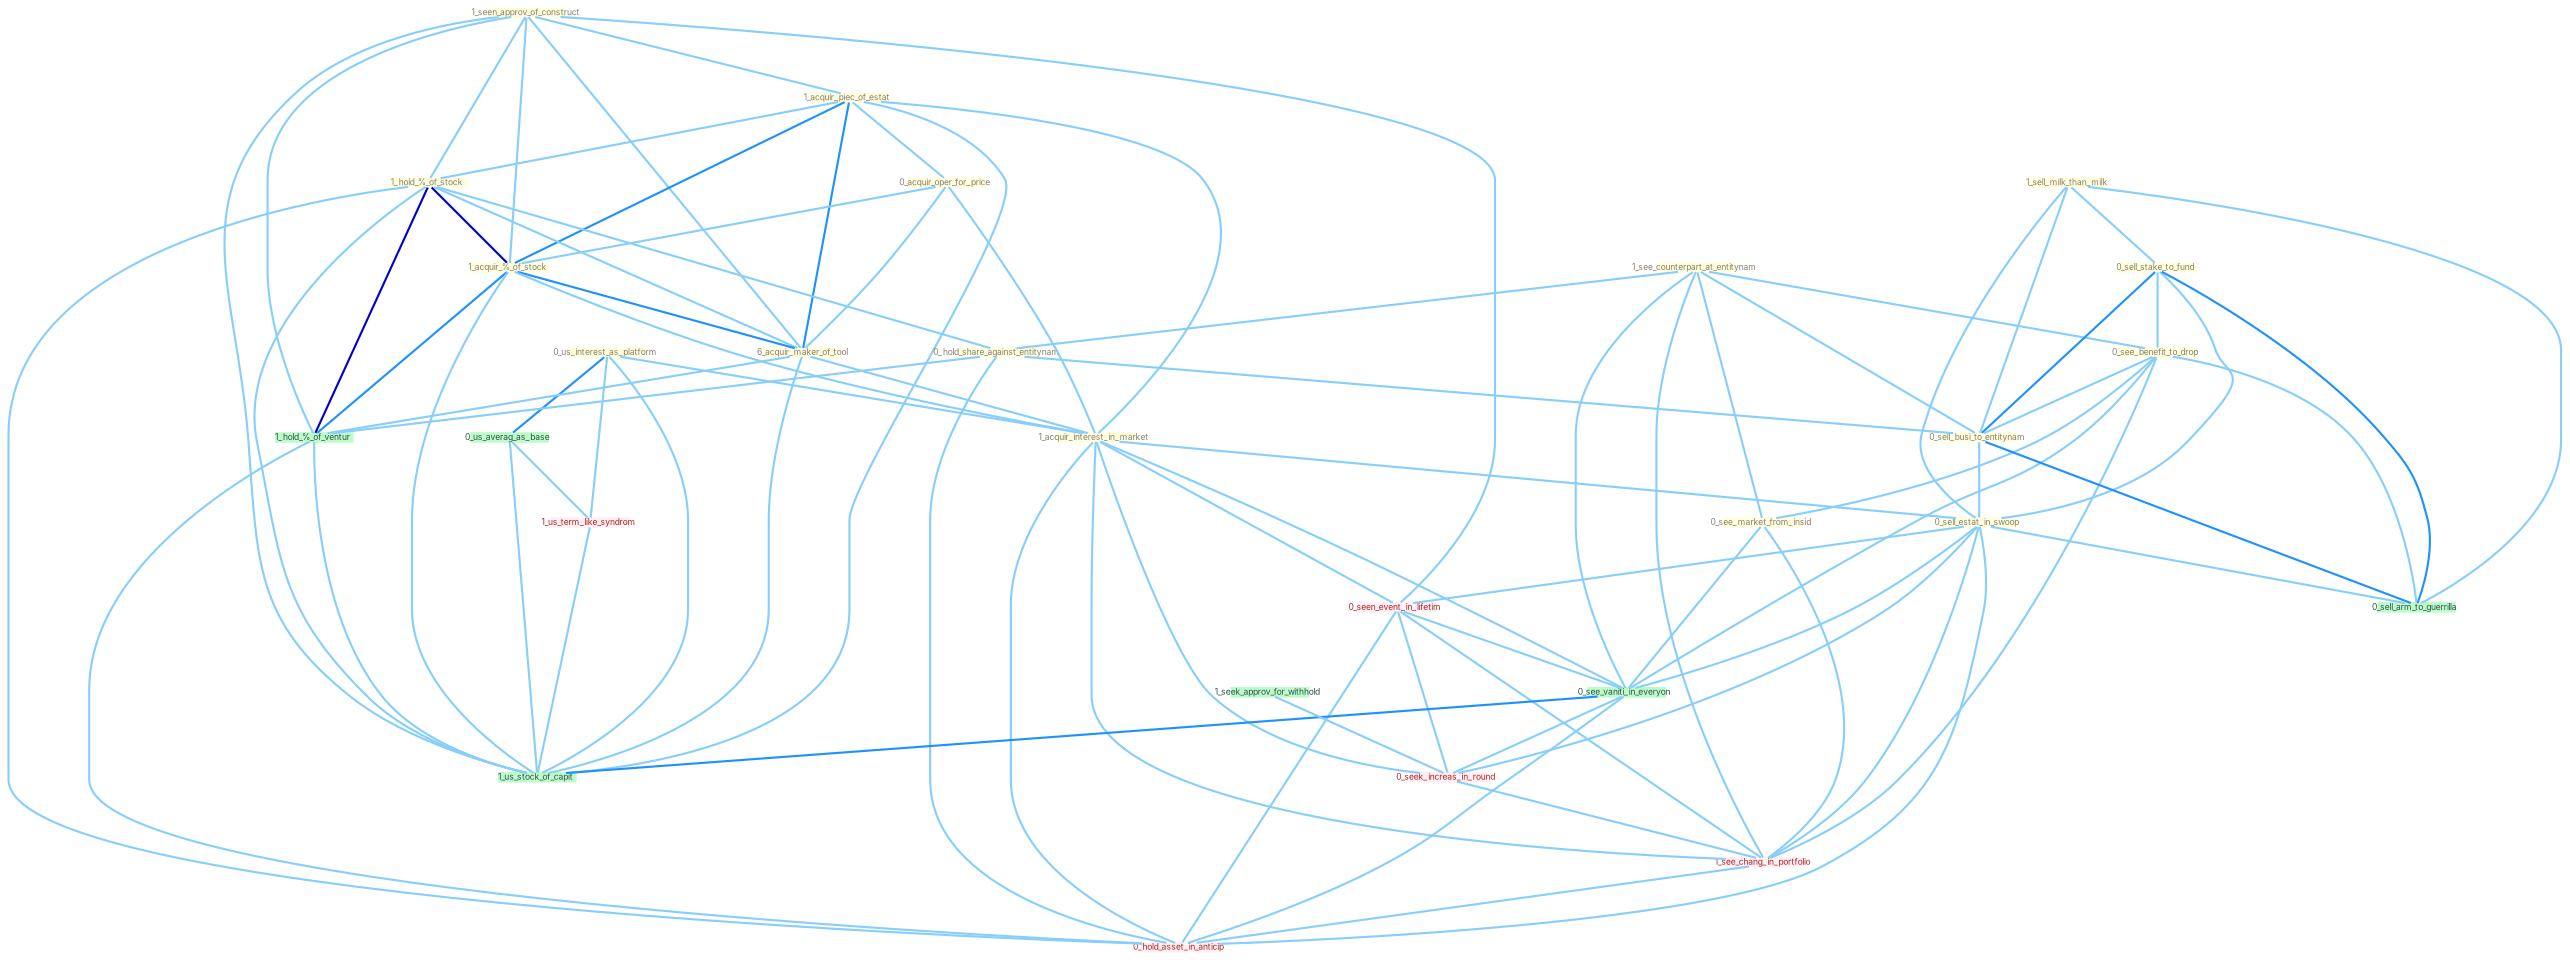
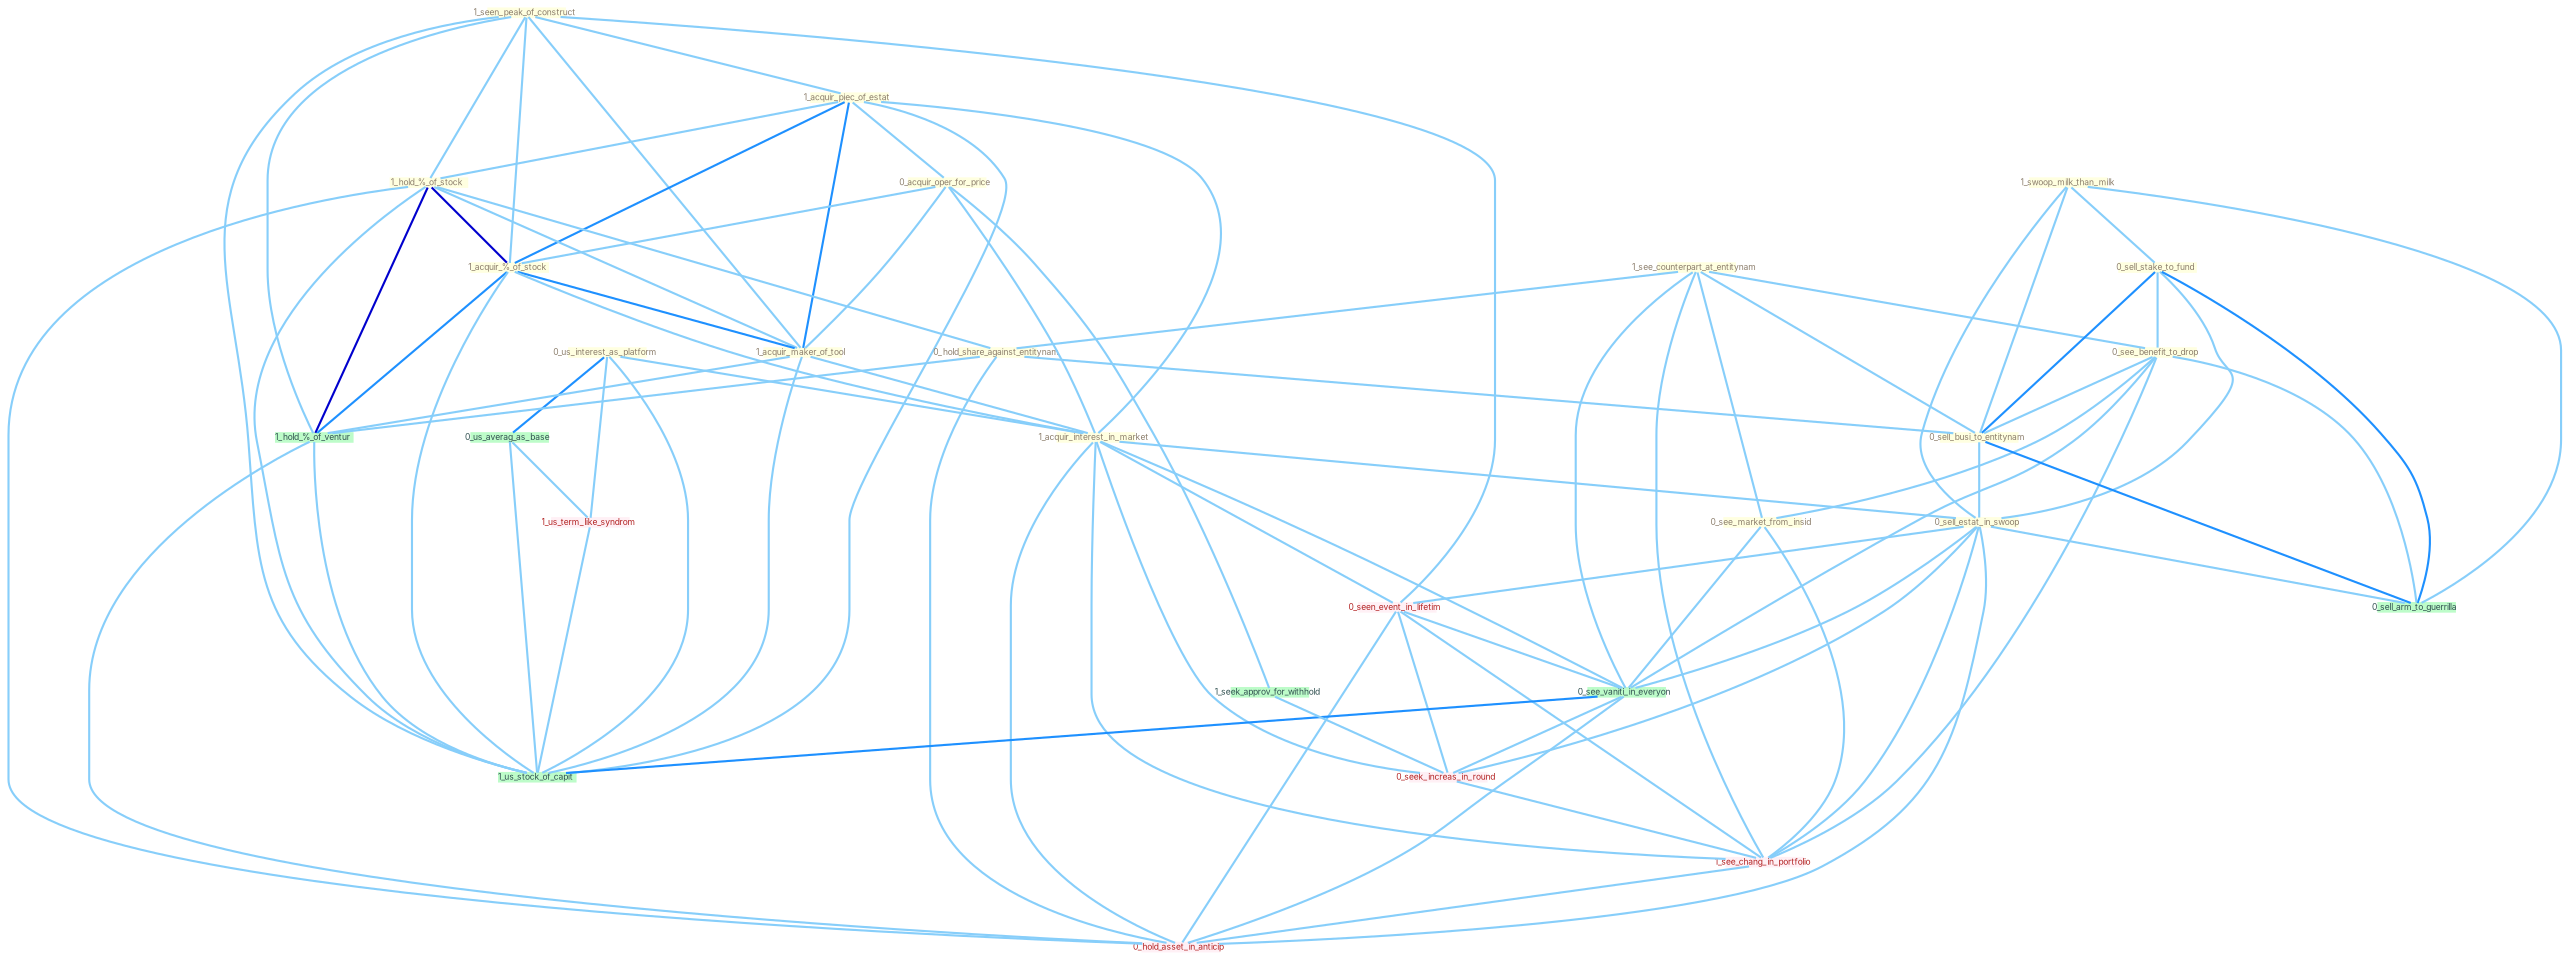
(527, 13) -> (527, 13)
(2068, 183) -> (2068, 183)
(803, 353) -> (803, 353)
none -> (1143, 415)
